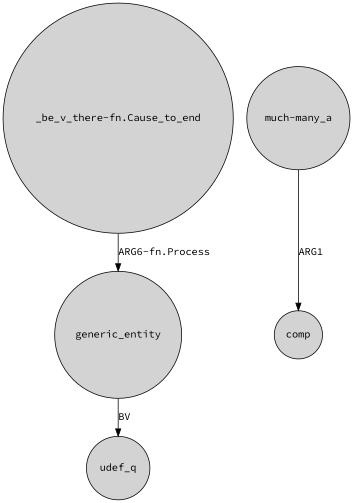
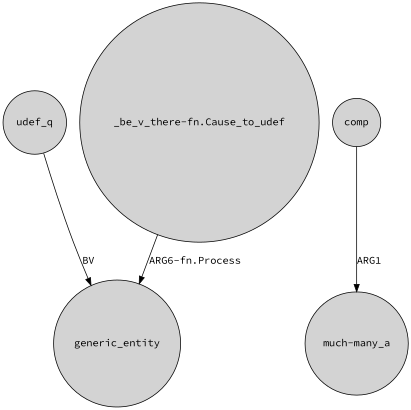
(118, 118) -> (199, 123)
(298, 236) -> (357, 215)
(118, 414) -> (64, 216)
